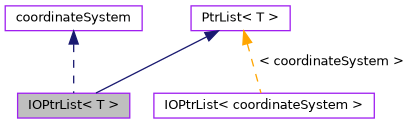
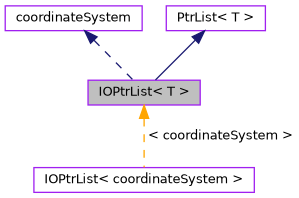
(254, 68) -> (144, 143)
